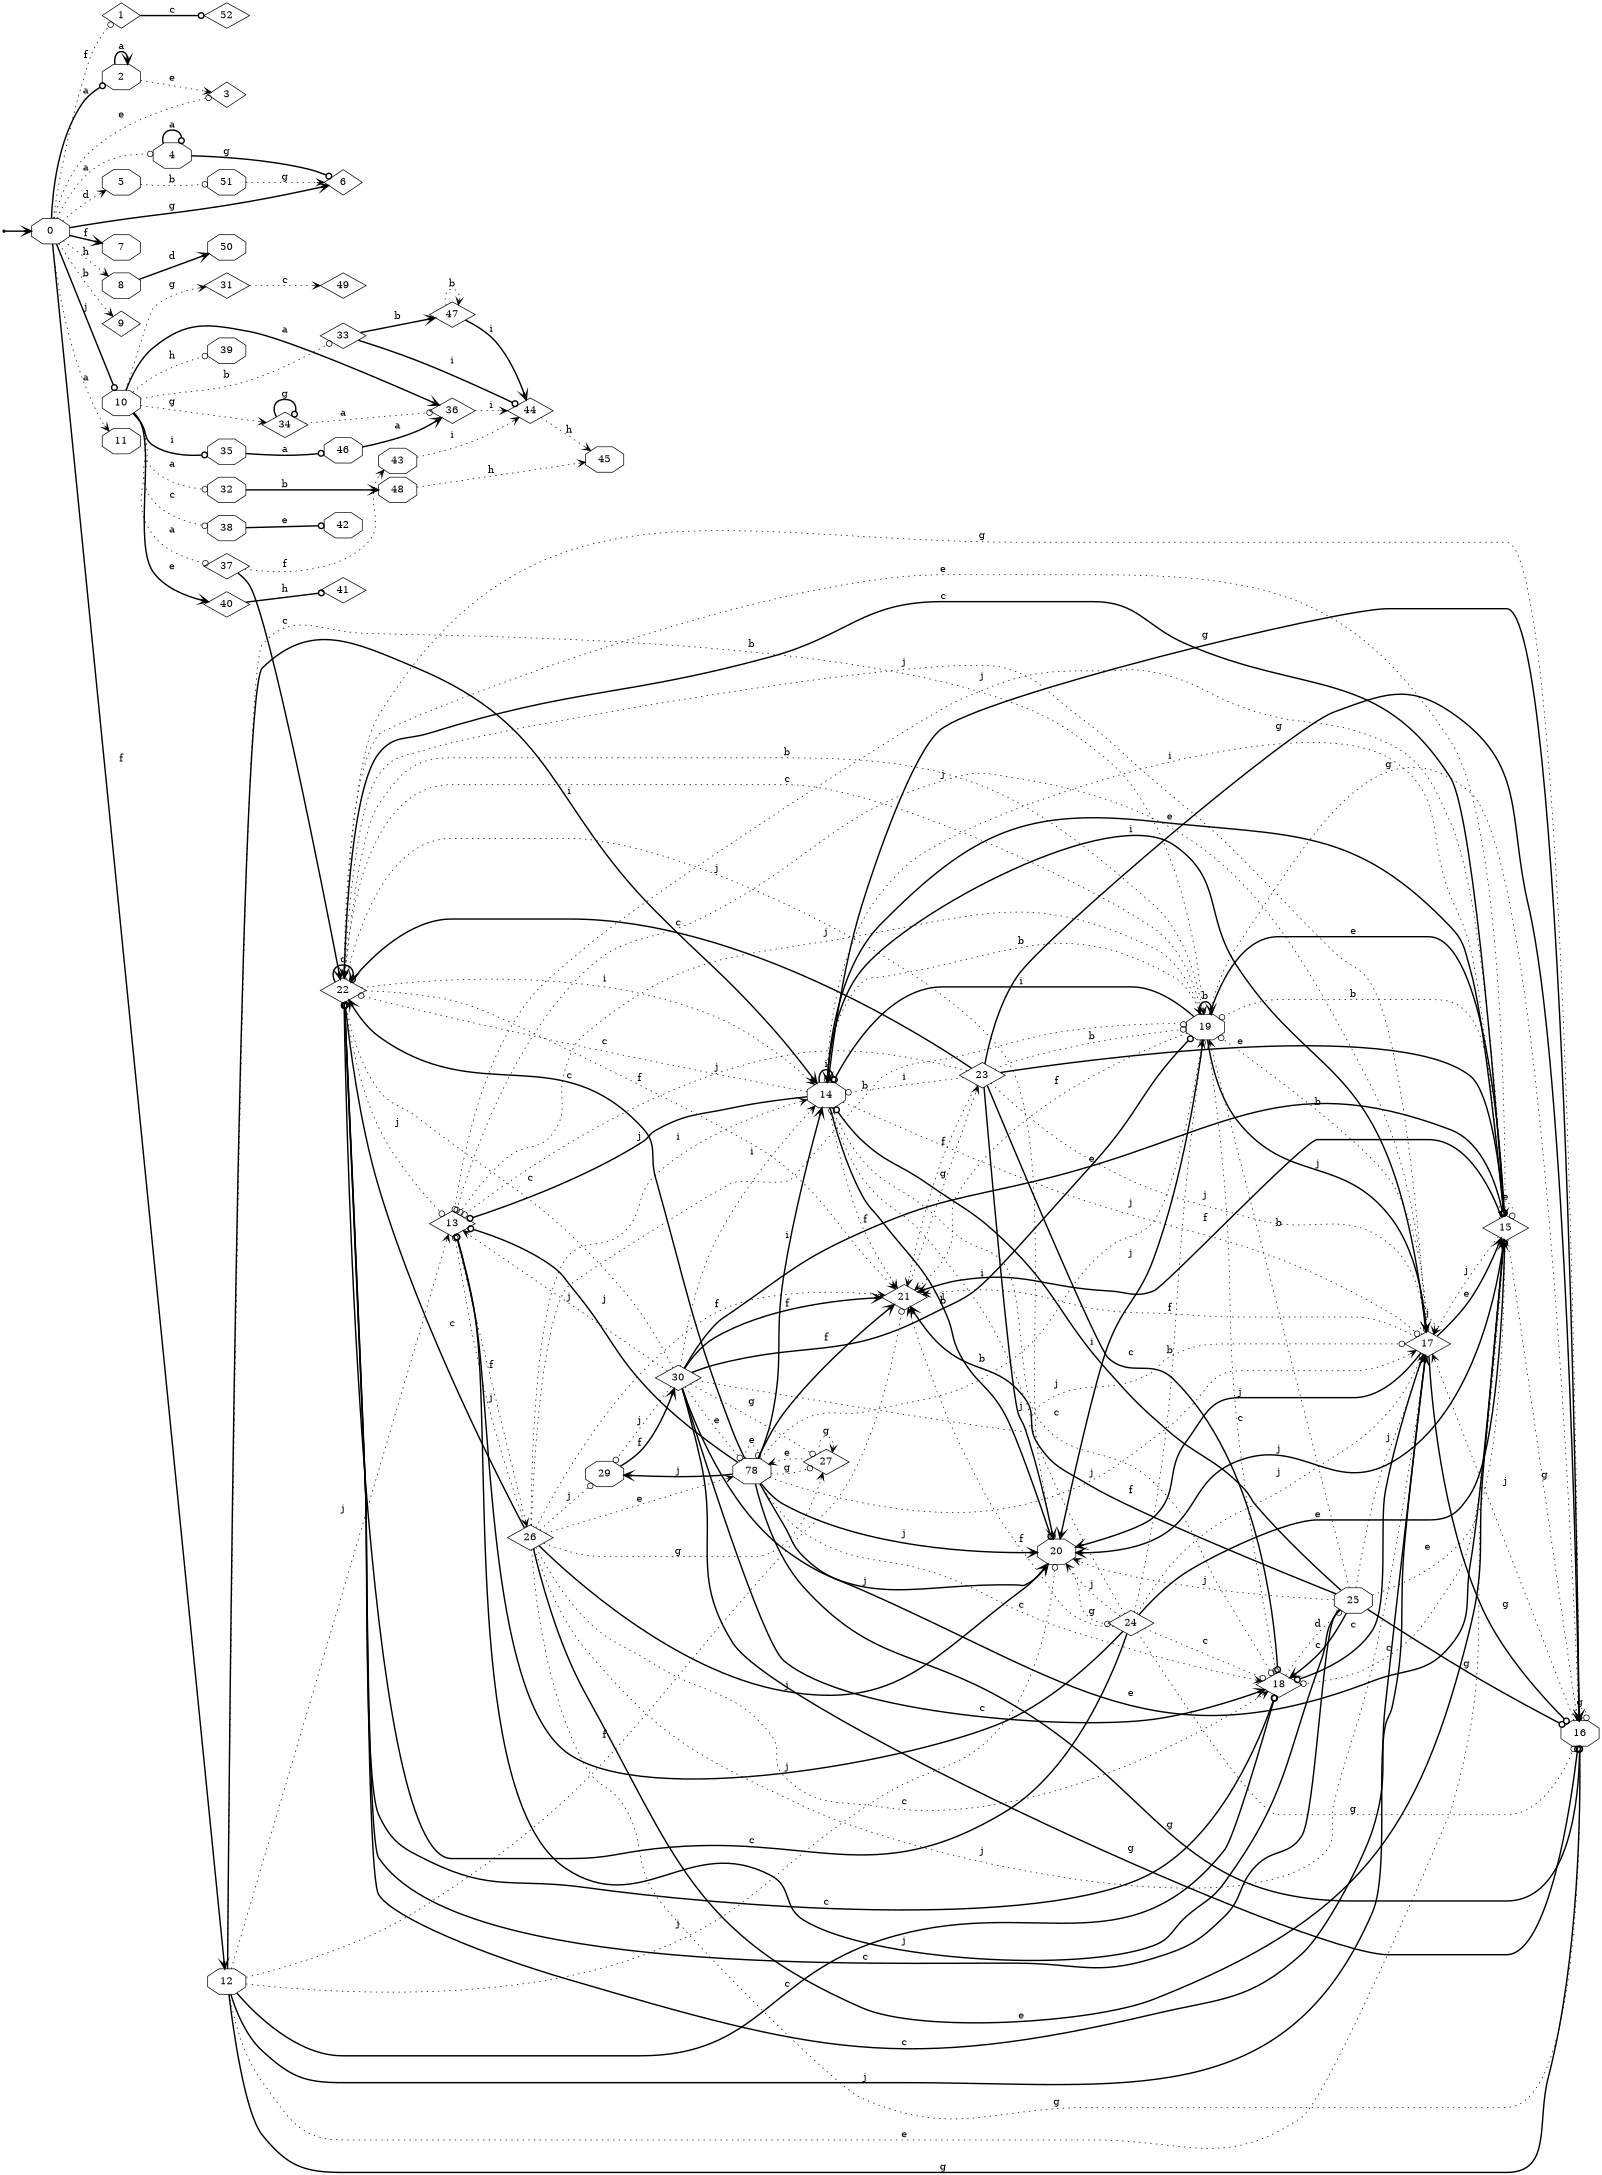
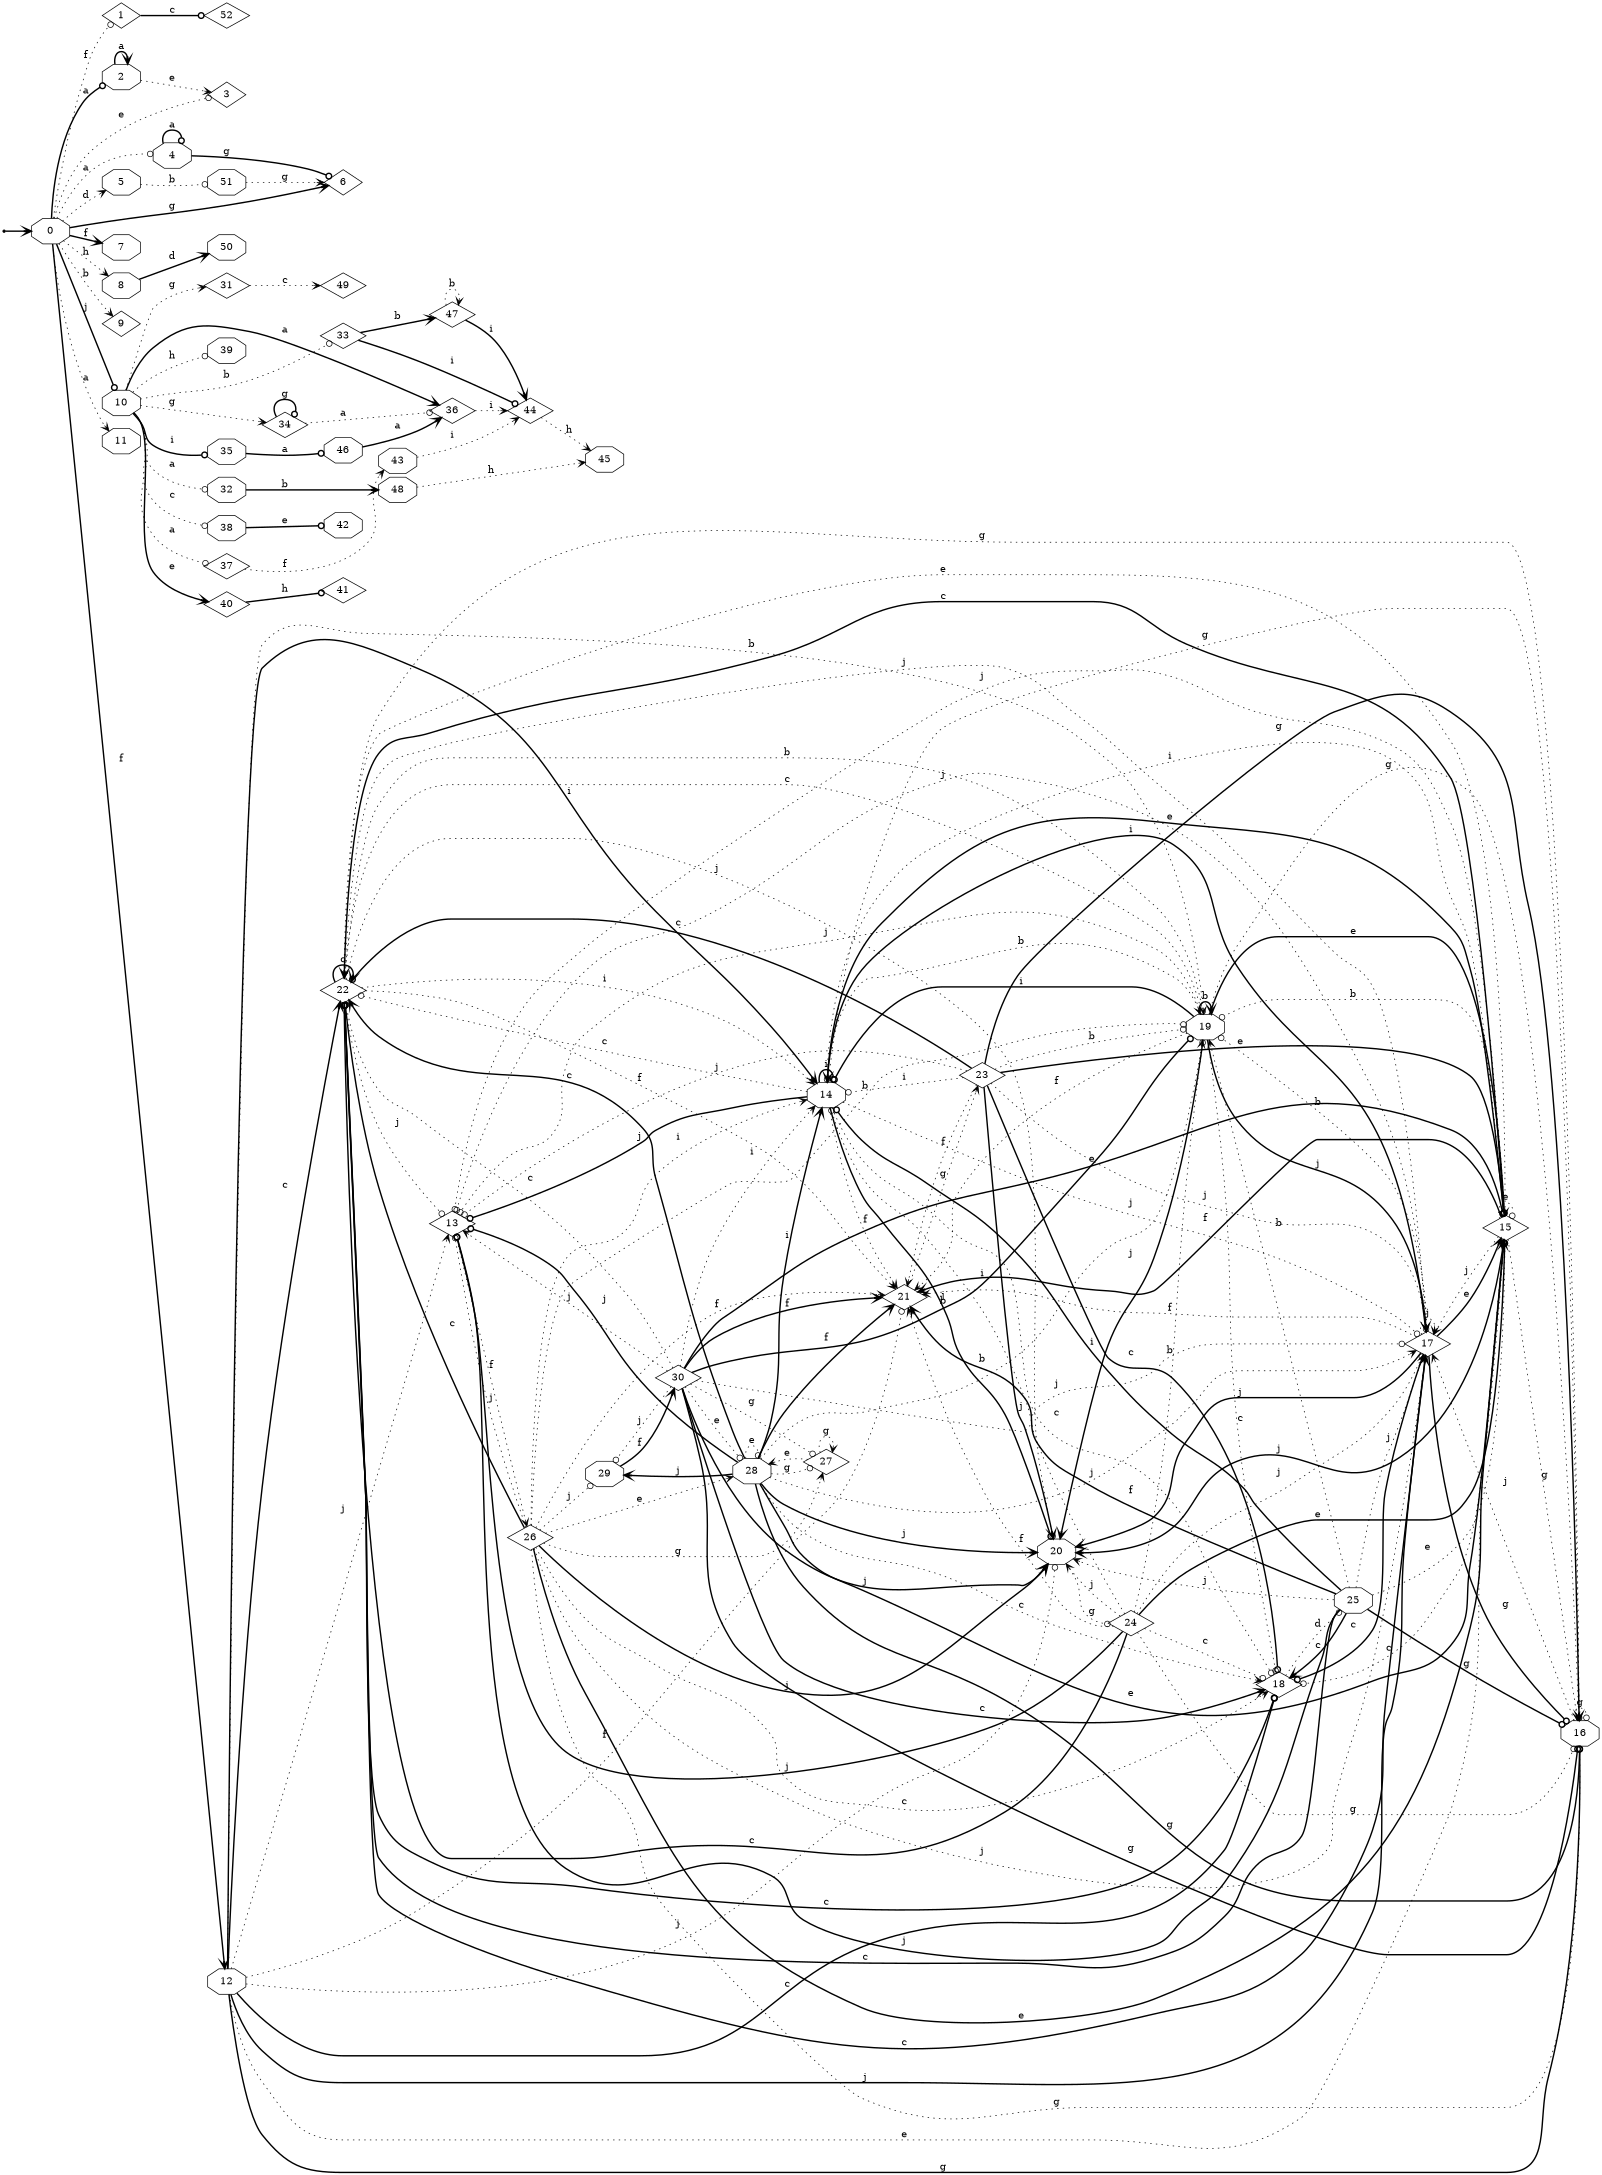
(1530, 681) -> (1530, 681)
(298, 769) -> (262, 1486)
(752, 1471) -> (752, 1471)
